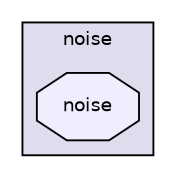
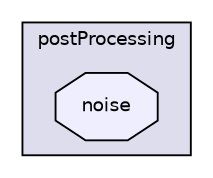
(88, 40) -> (107, 40)
